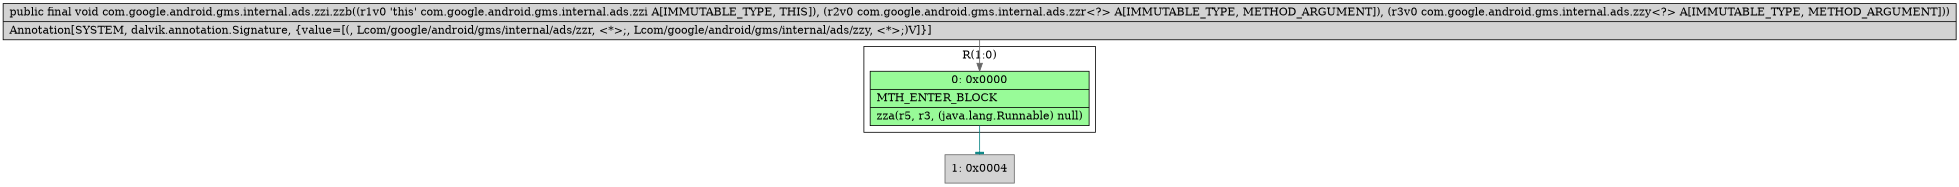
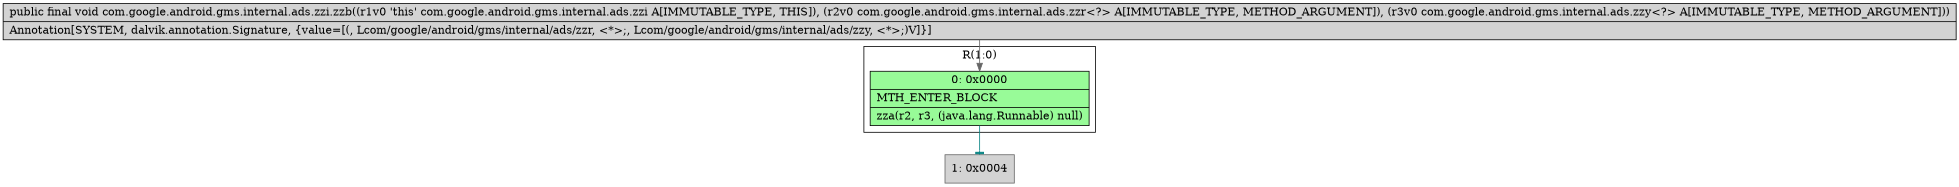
(980, 116) -> (980, 116)
